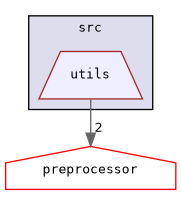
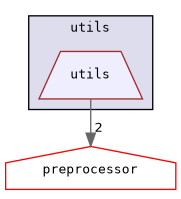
(91, 28) -> (91, 28)
